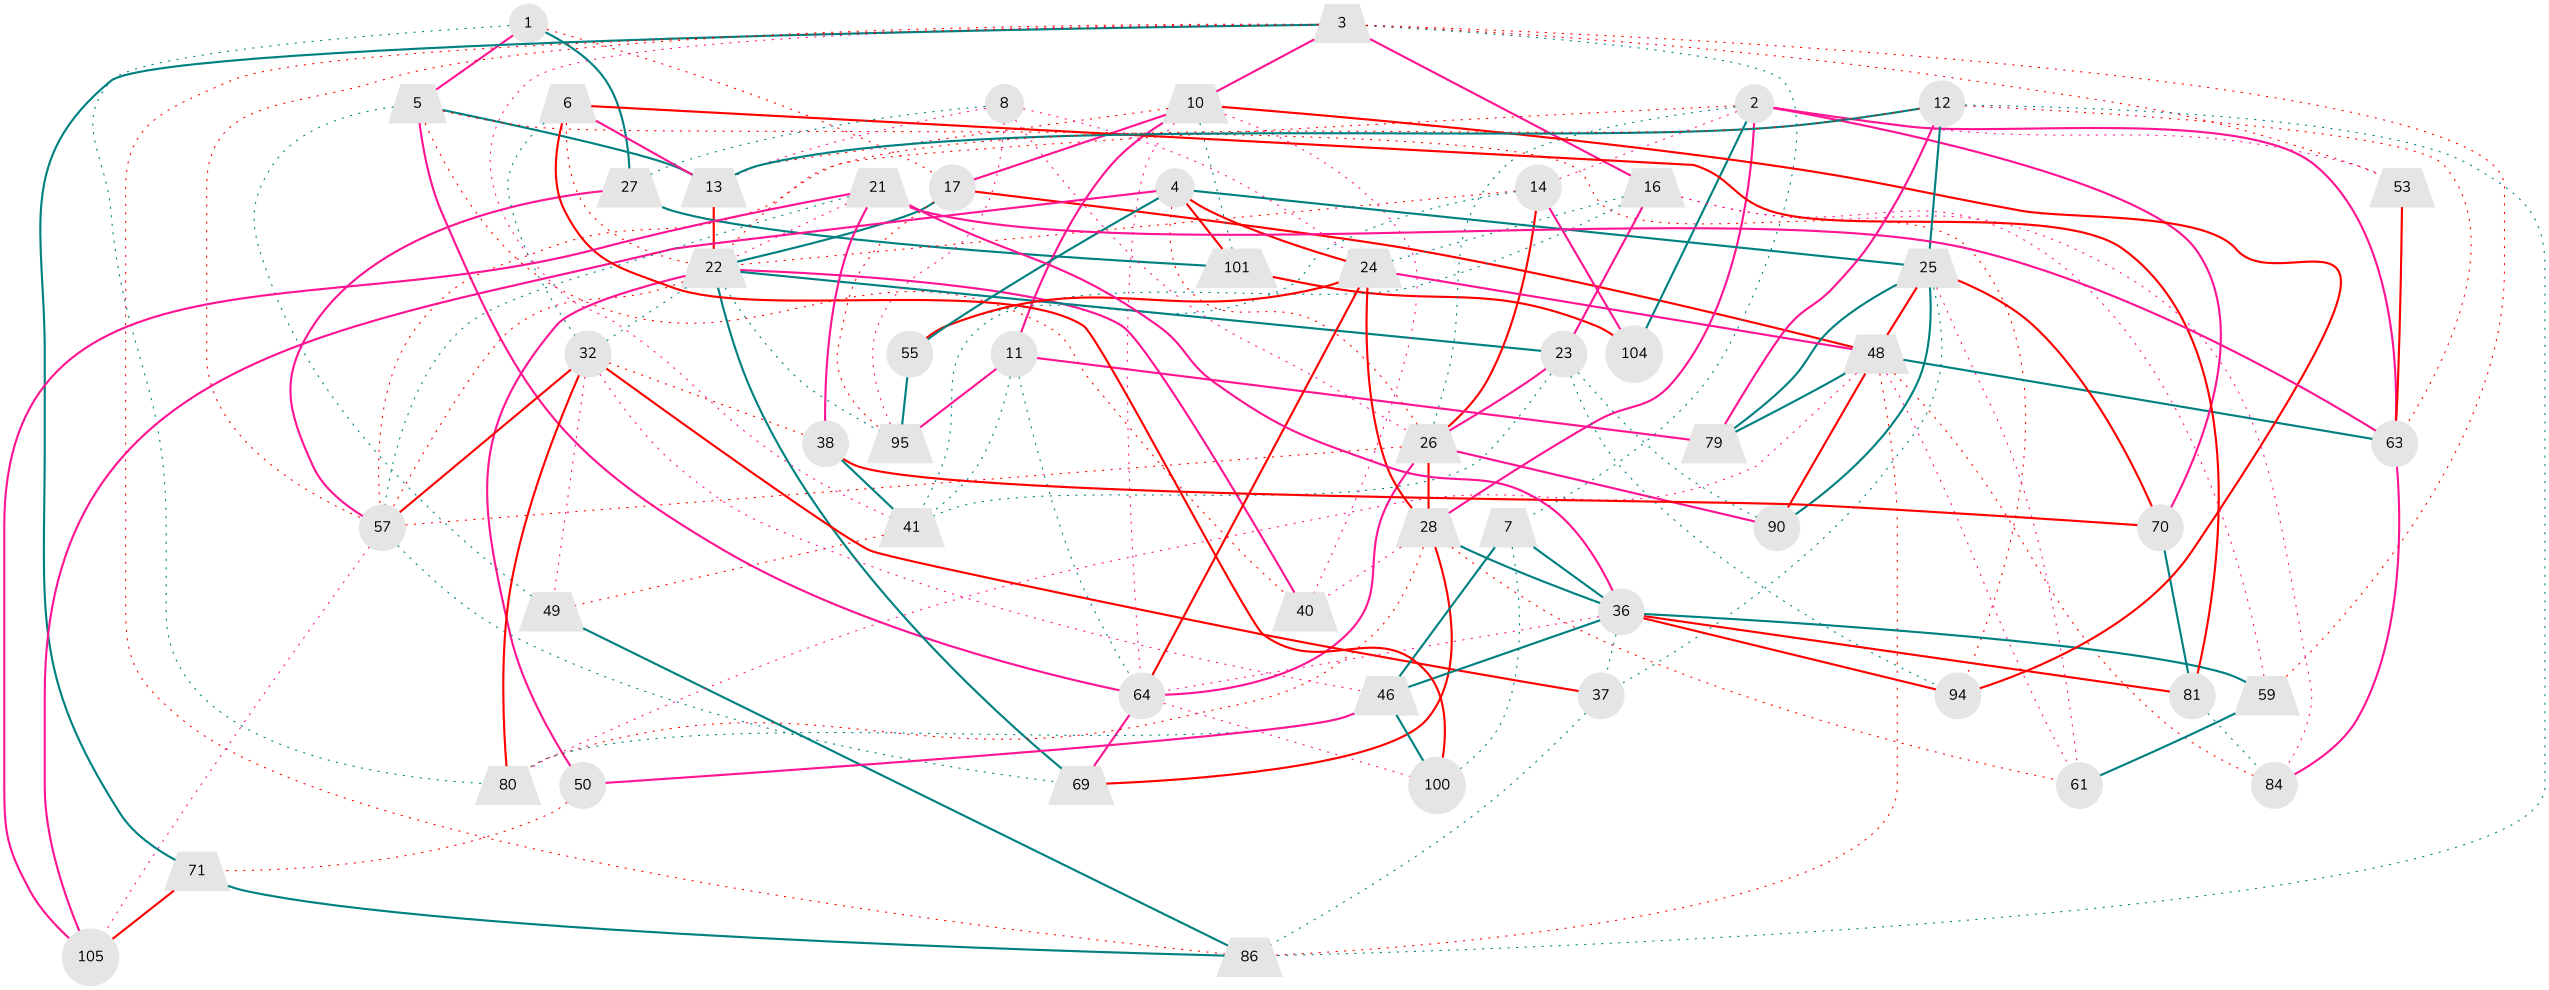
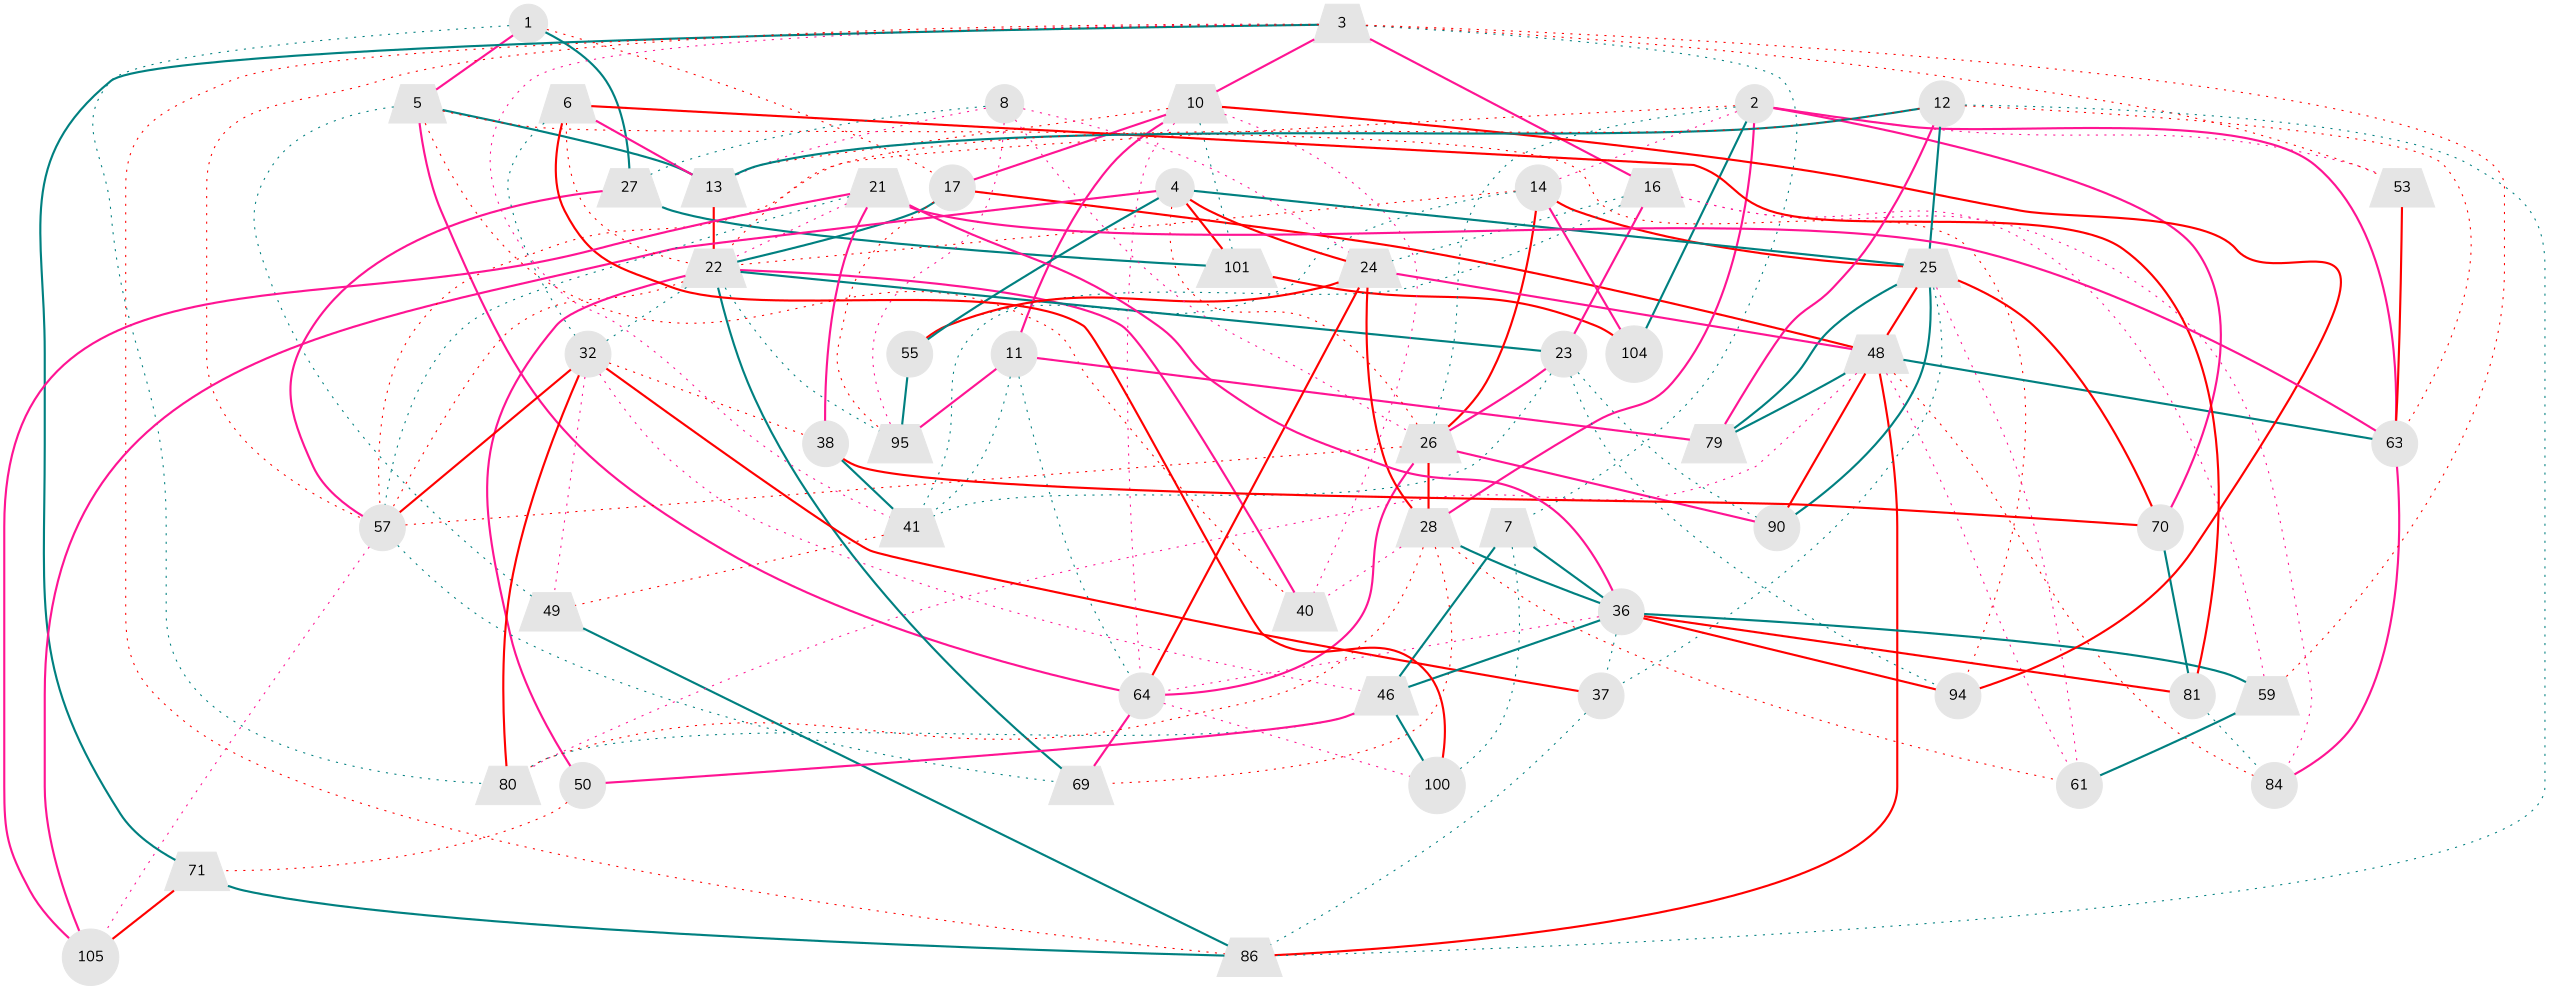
none -> (1727, 248)
(1359, 752) -> (1359, 752)
(1808, 870) -> (1808, 870)
